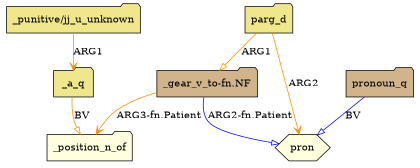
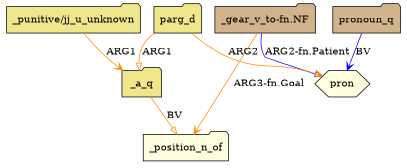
(241, 49) -> (143, 46)
(344, 114) -> (356, 48)
(159, 116) -> (269, 84)
